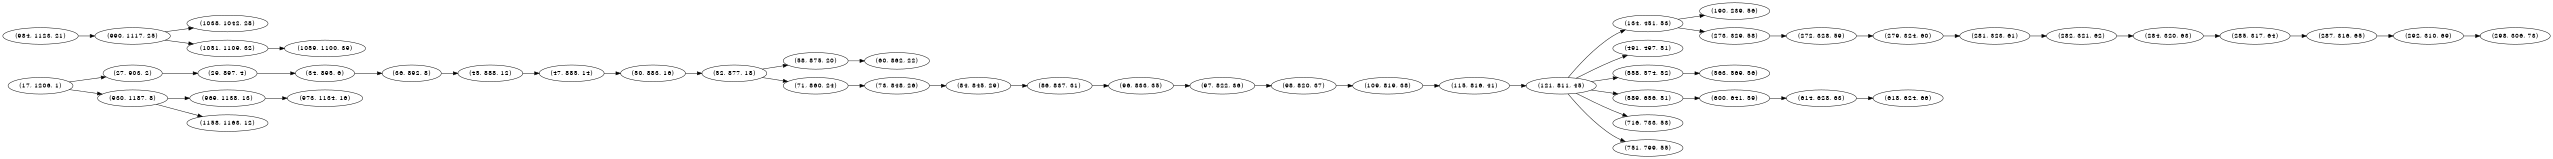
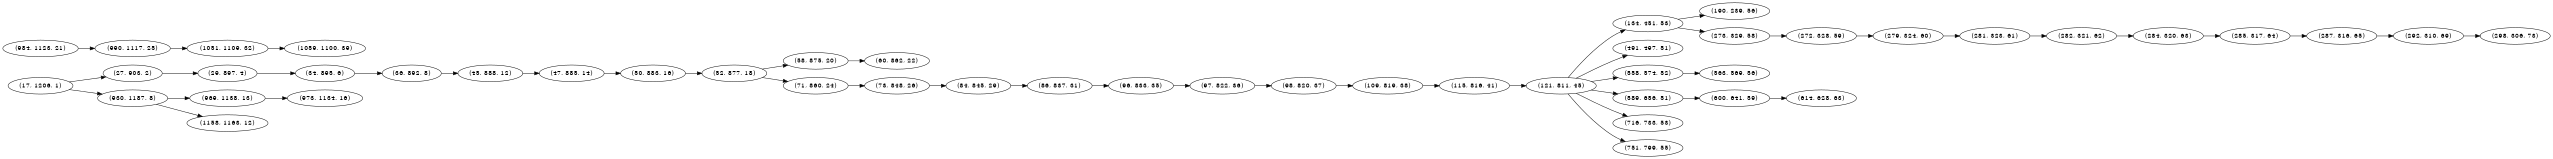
(227, 24) -> none
(1908, 98) -> none
